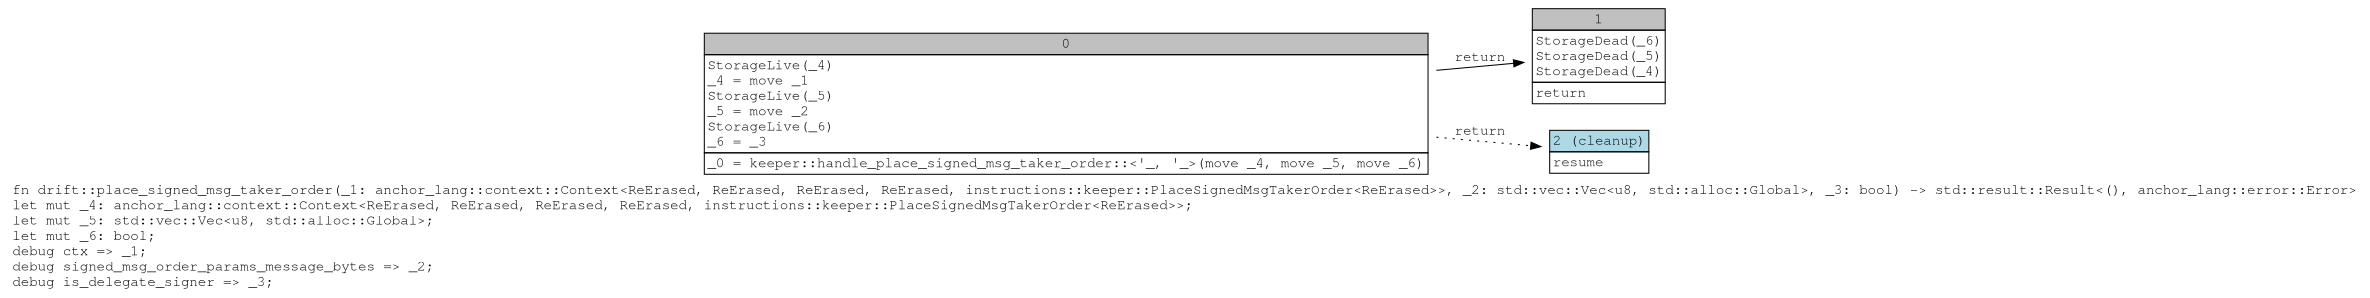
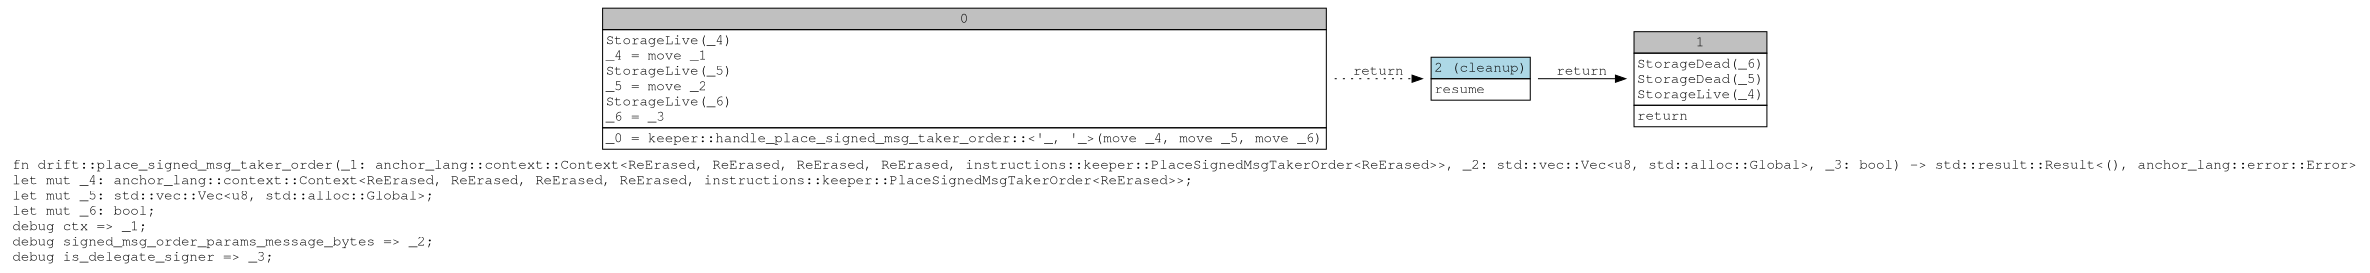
(1475, 67) -> (1577, 79)
(1599, 71) -> (1700, 94)
